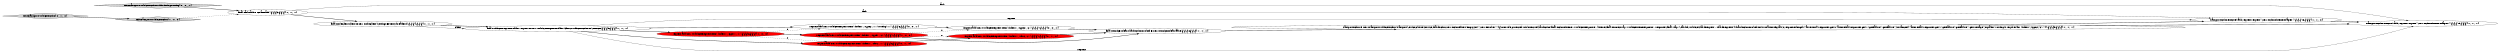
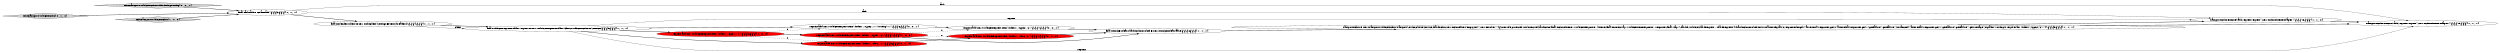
(208, 16) -> (208, 16)
(101, 18) -> (153, 14)
